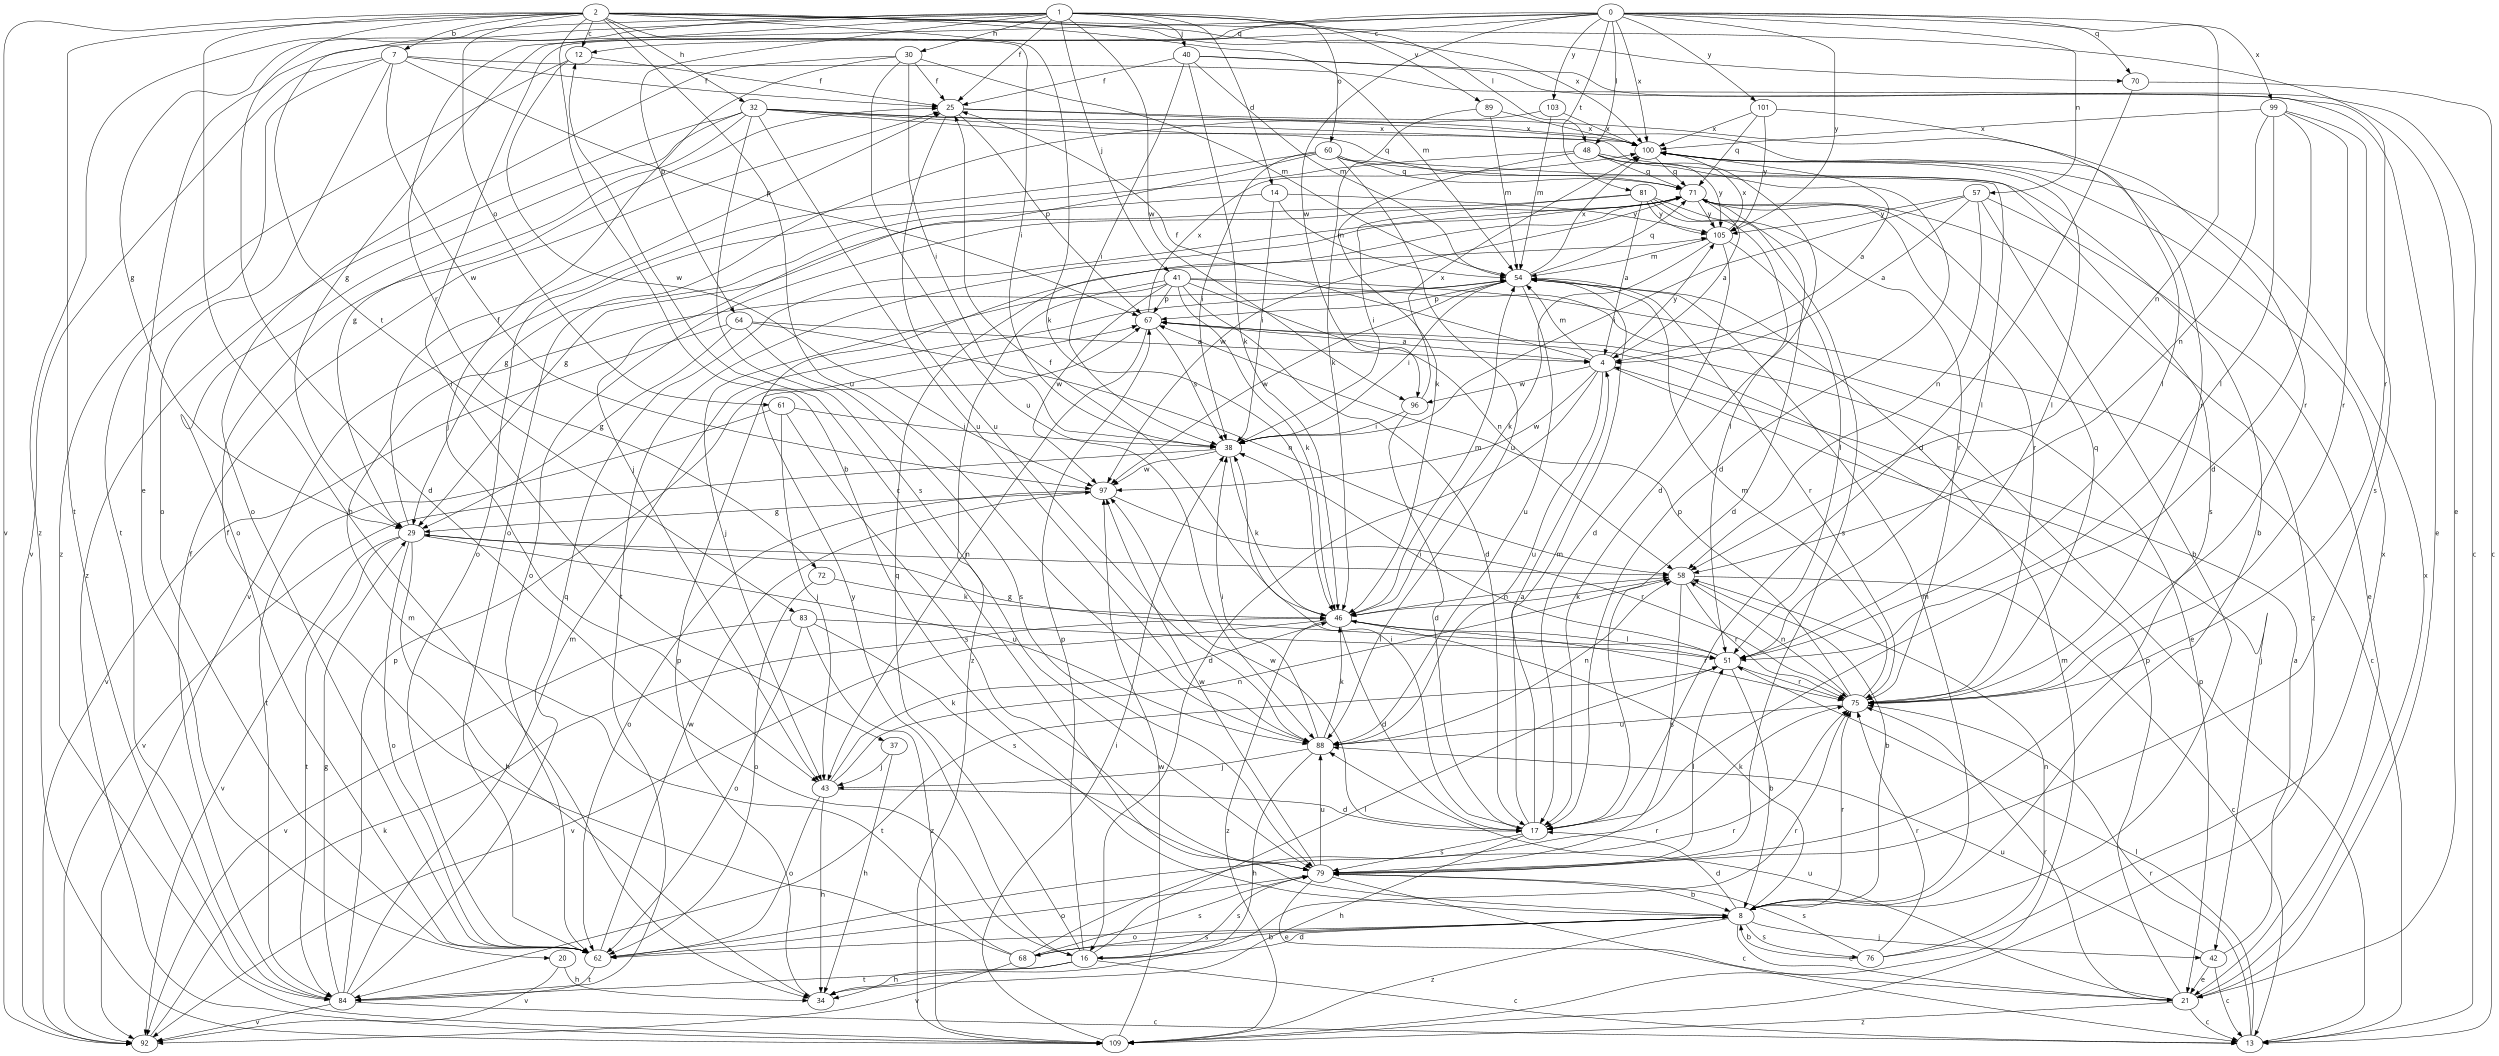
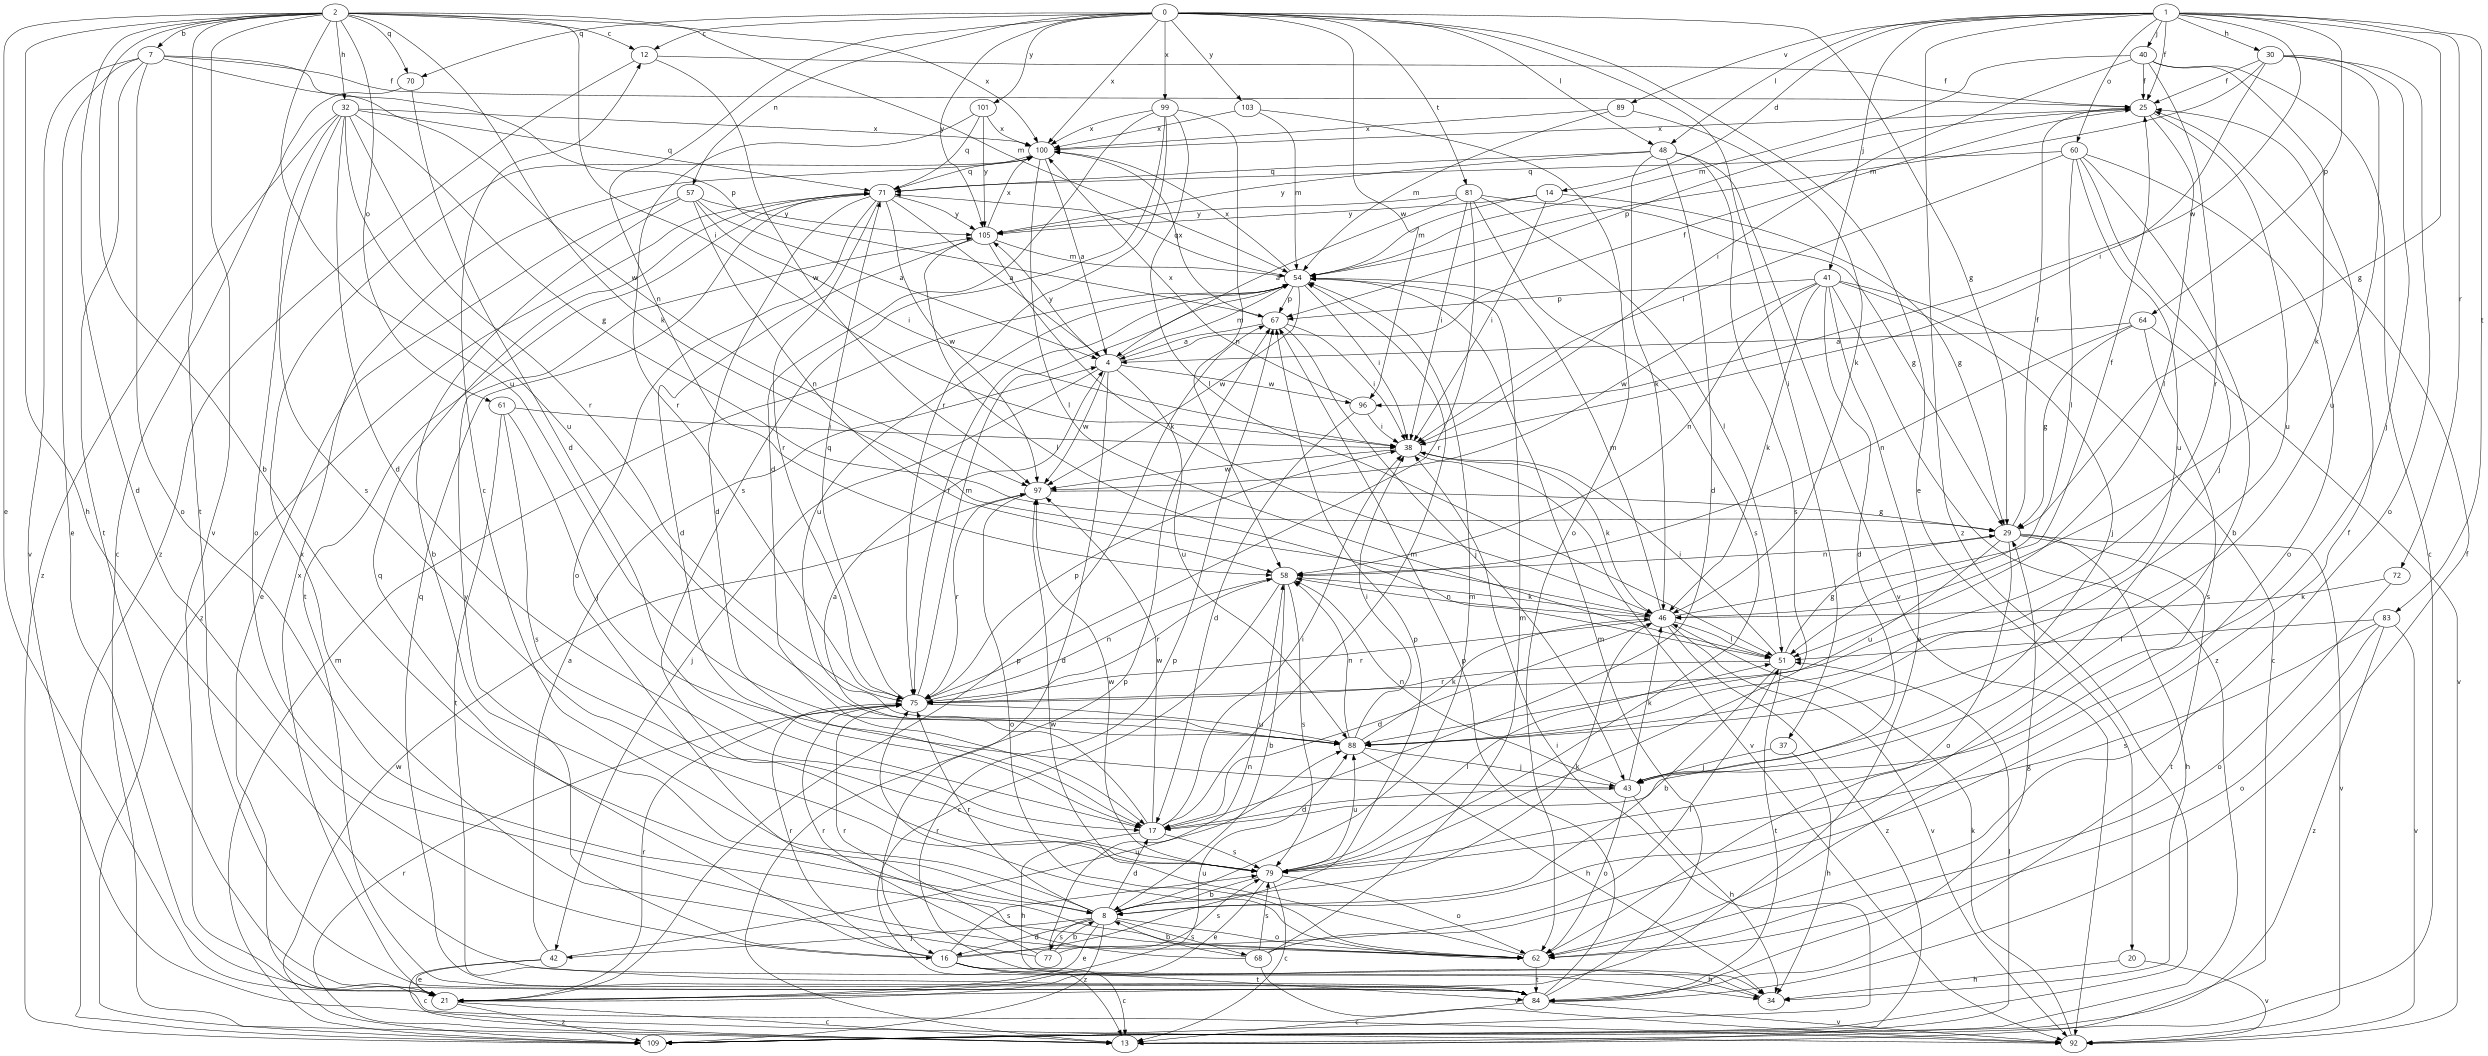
(1196, 385) -> (1374, 385)
(1547, 462) -> (1135, 535)
(1870, 959) -> (1048, 959)
